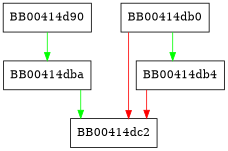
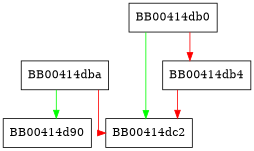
(47, 42) -> (56, 100)
(173, 42) -> (190, 42)
(129, 71) -> (146, 71)
(81, 100) -> (99, 112)
